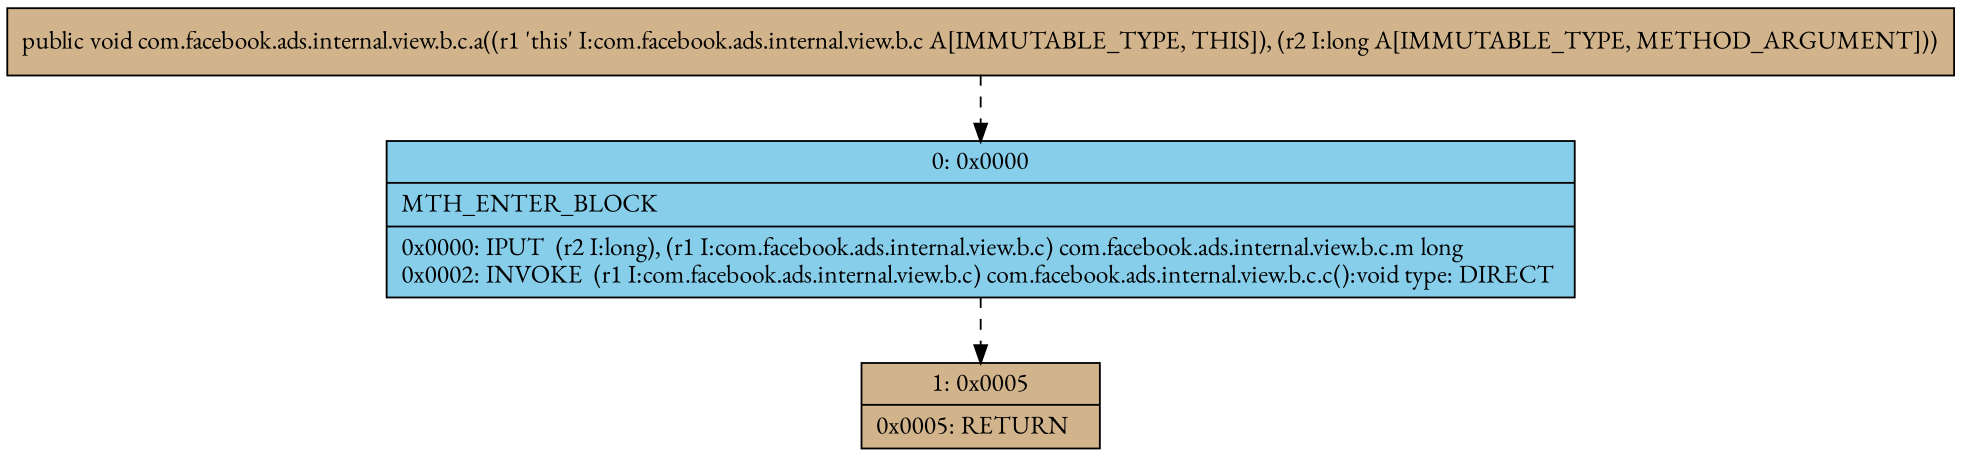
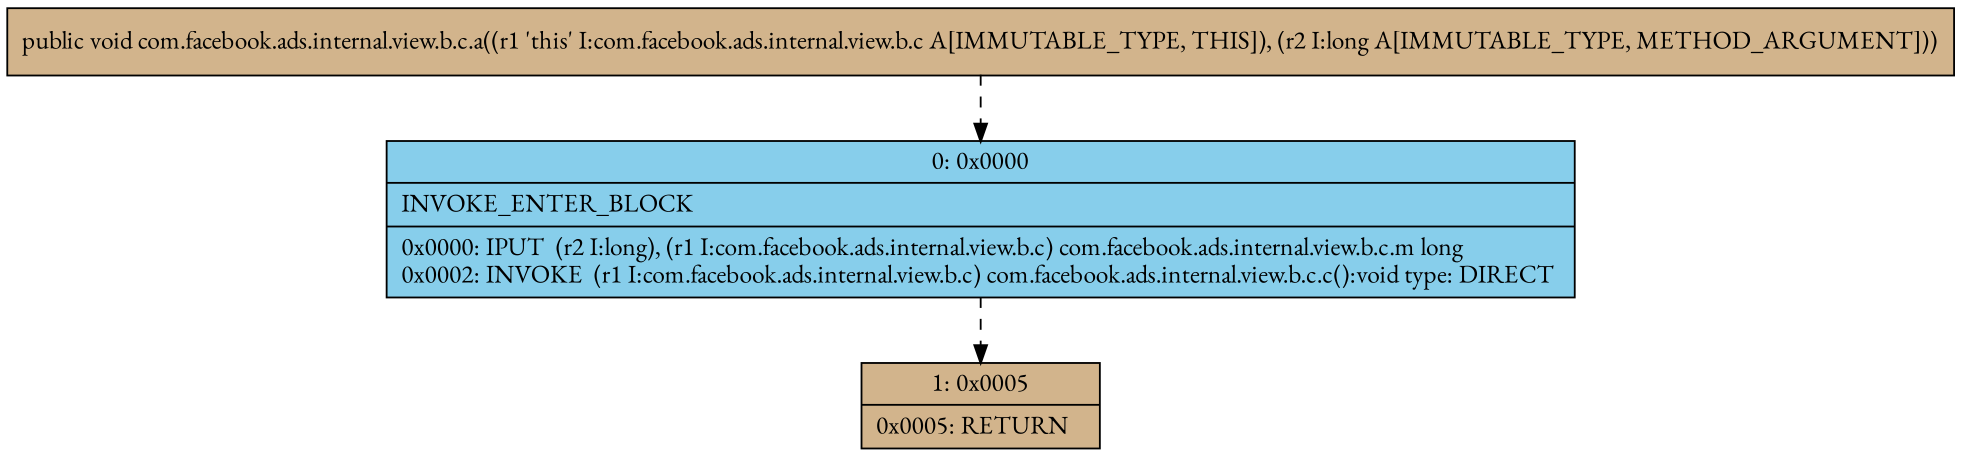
(530, 204) -> (548, 204)
